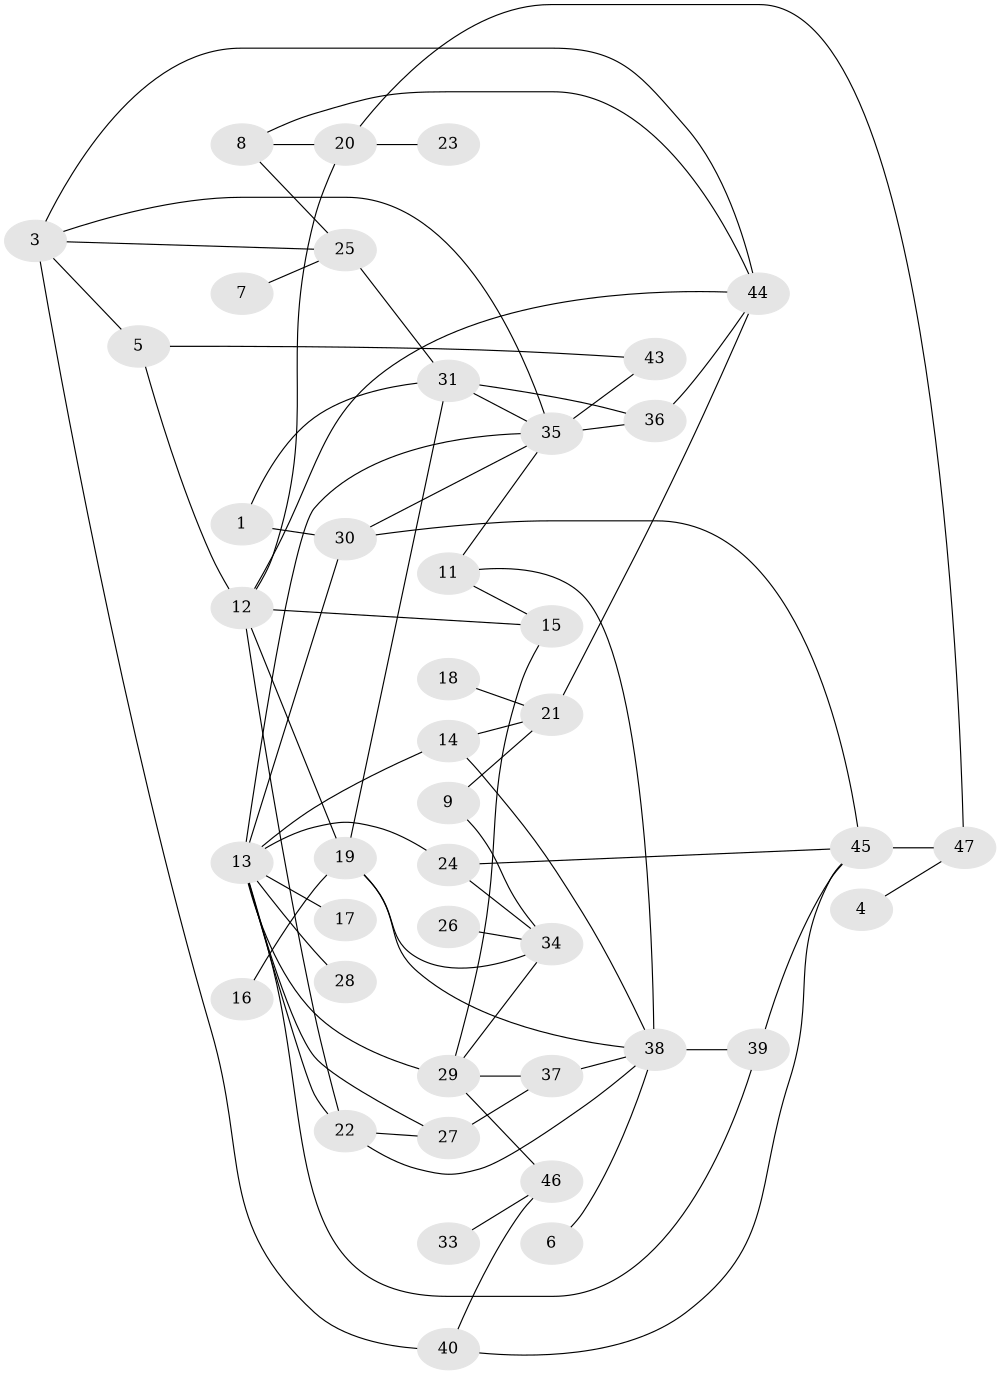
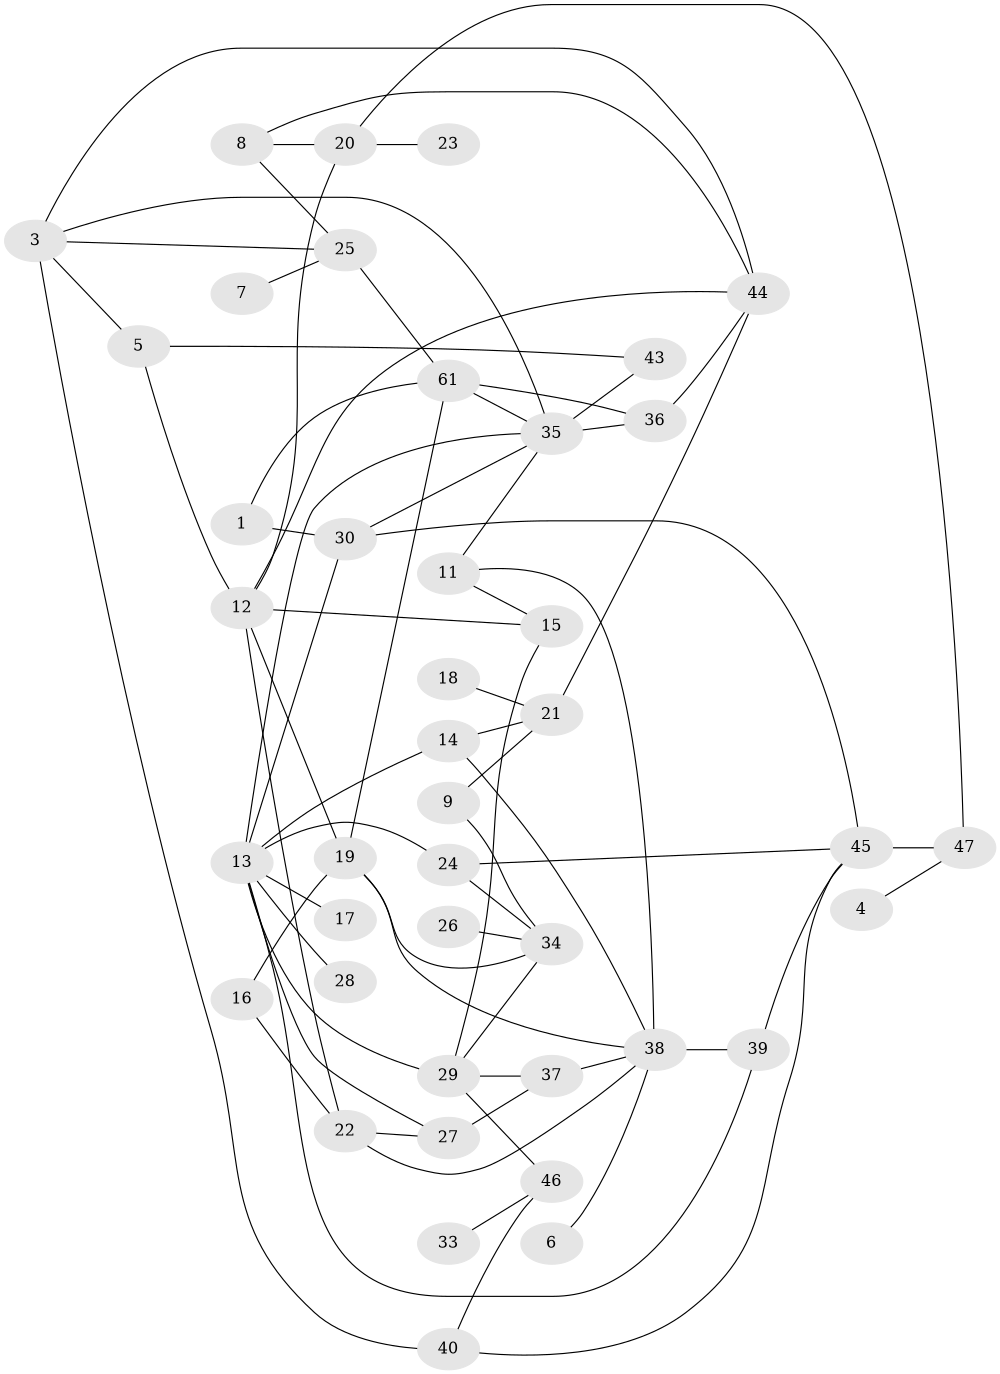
(449, 381) -> (449, 381)
(294, 1036) -> (300, 1076)
